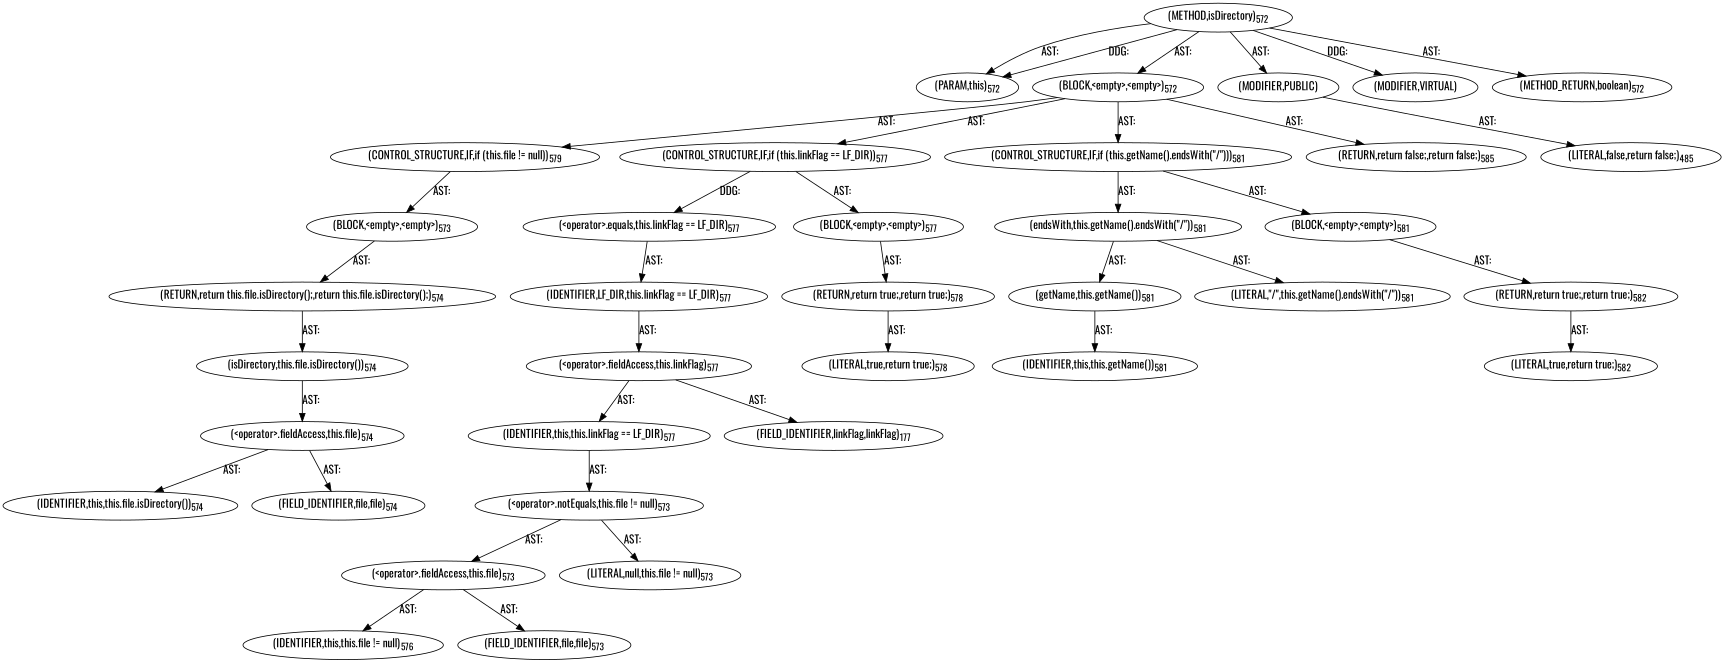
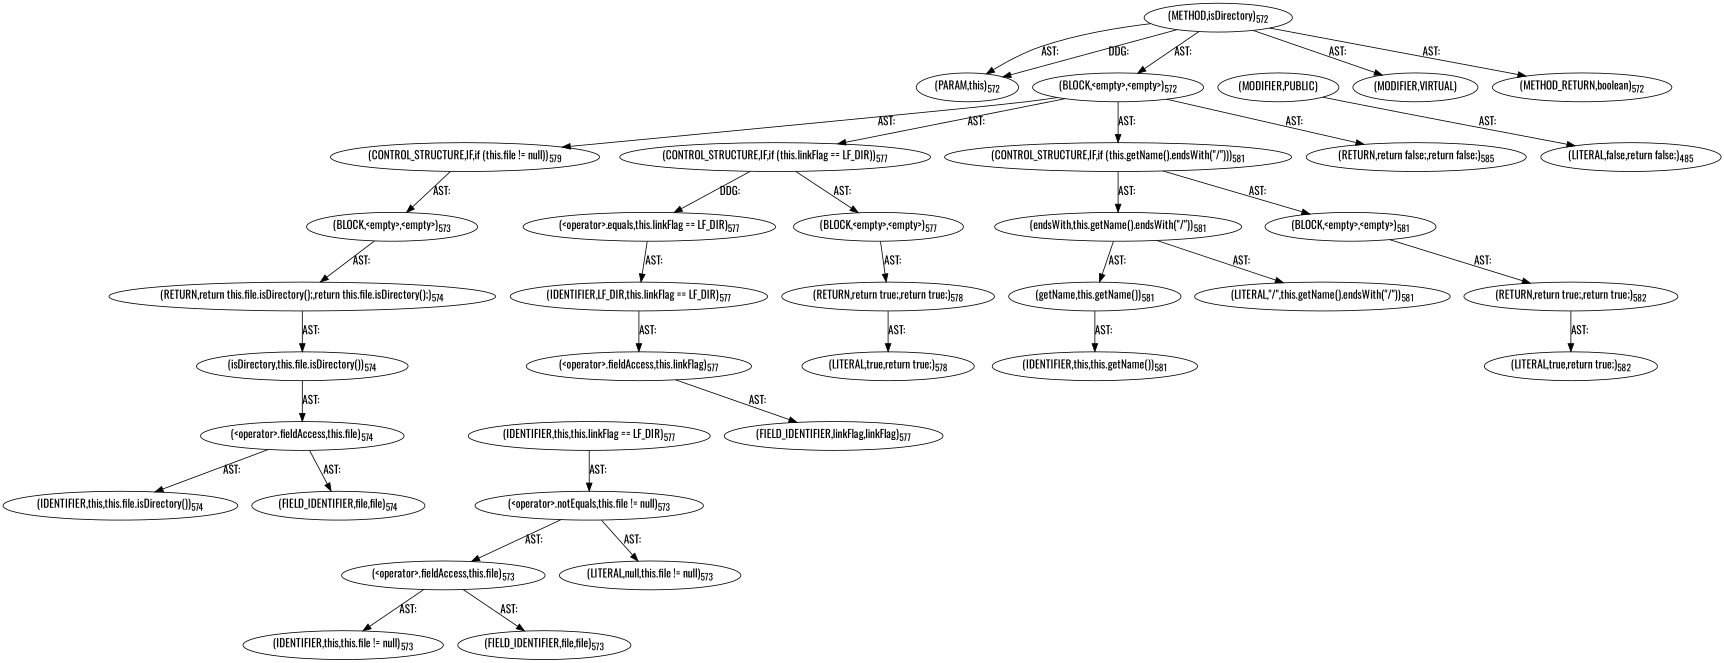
(1246, 49) -> none
(1339, 52) -> (1339, 52)
(616, 398) -> none
(905, 435) -> (905, 435)
(407, 644) -> (407, 644)
